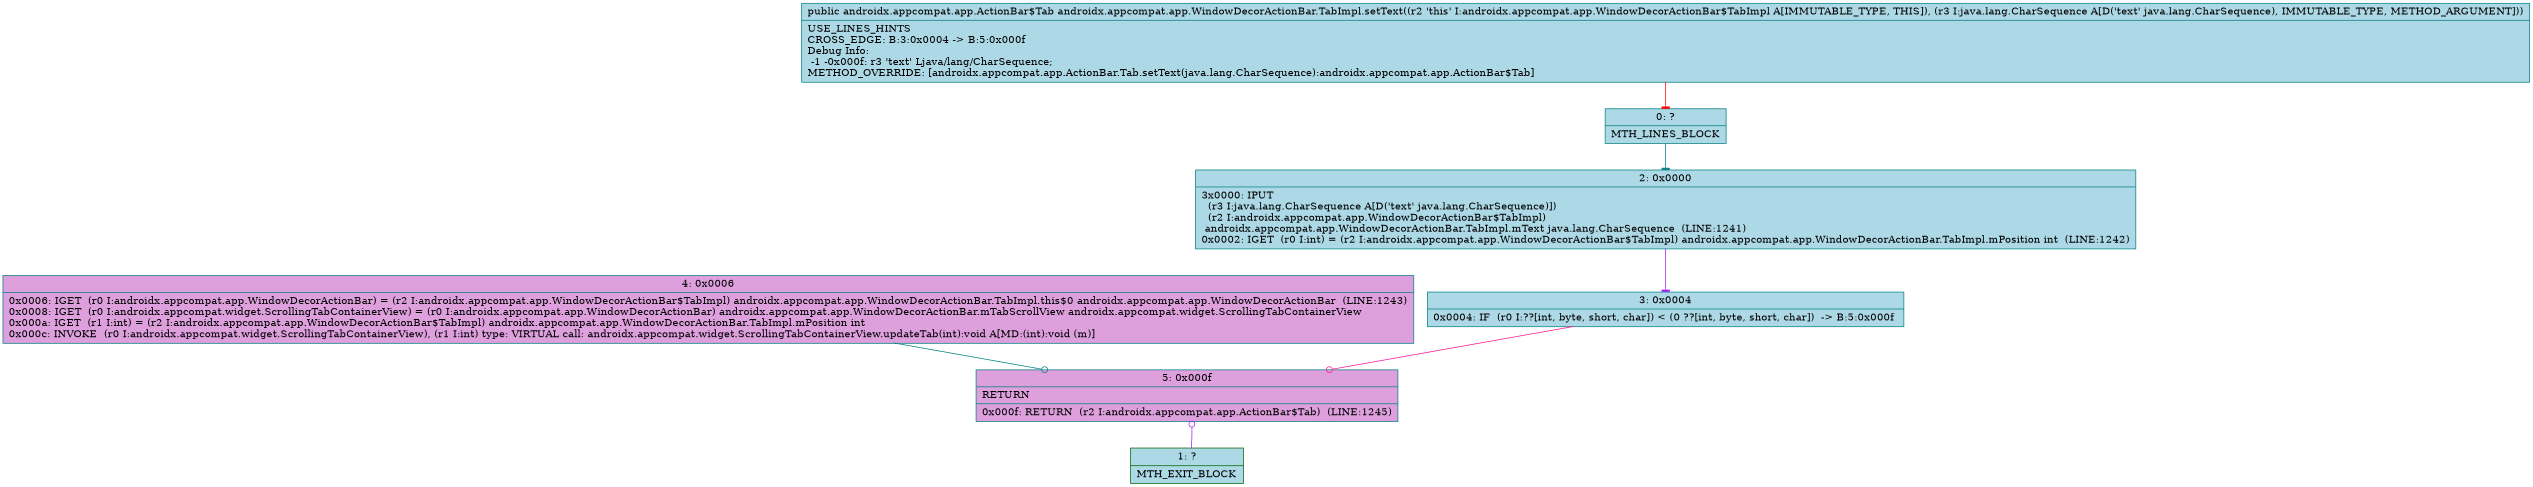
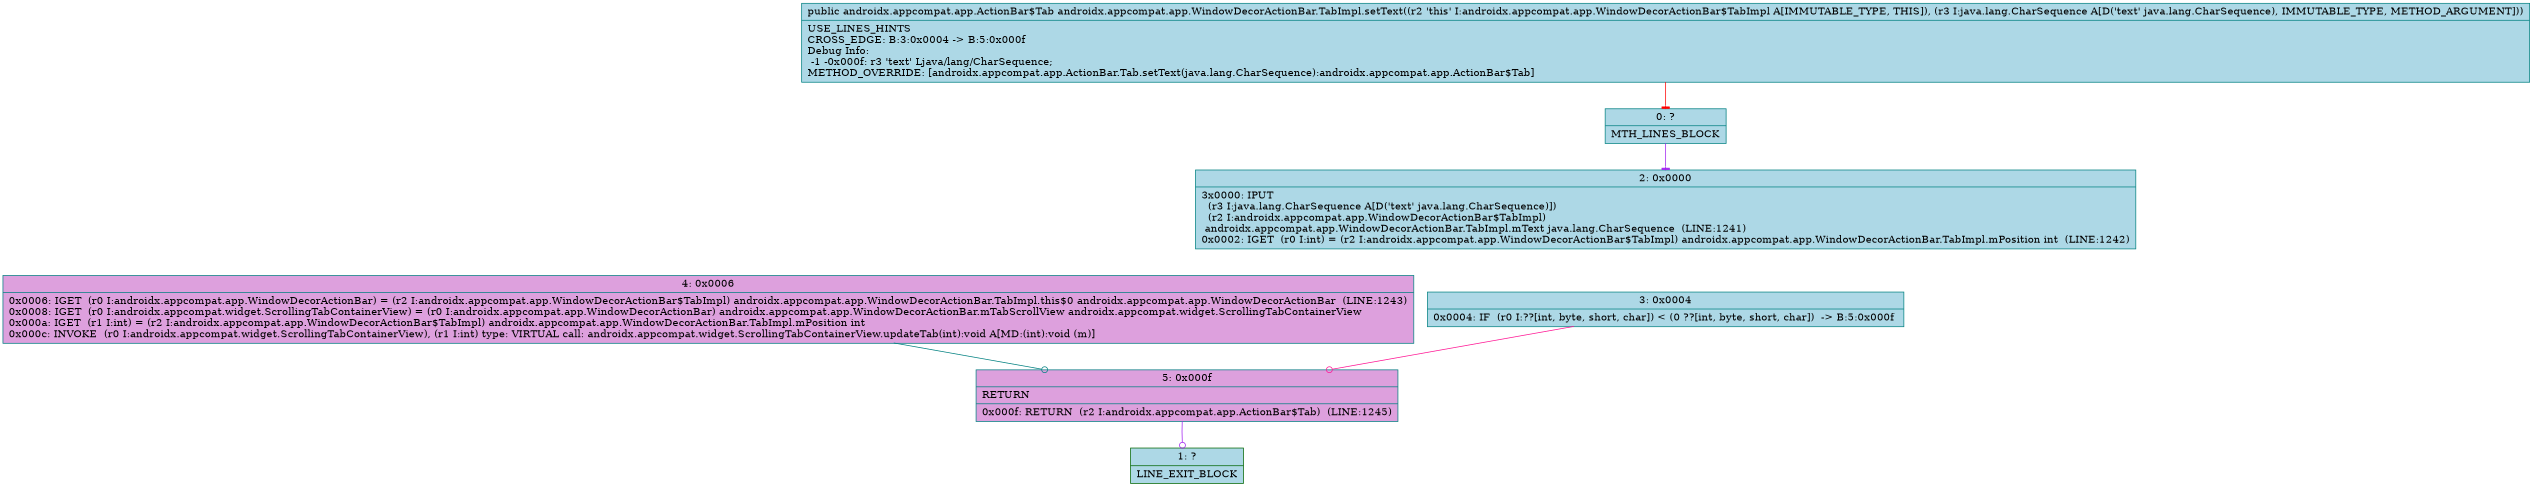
(1666, 155) -> (1666, 155)
(1666, 269) -> none
(1192, 438) -> (1182, 432)
(1187, 474) -> (1187, 474)
